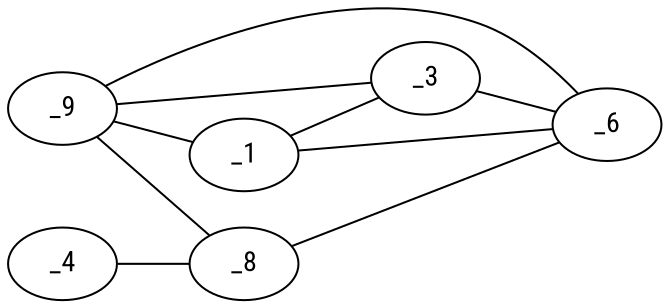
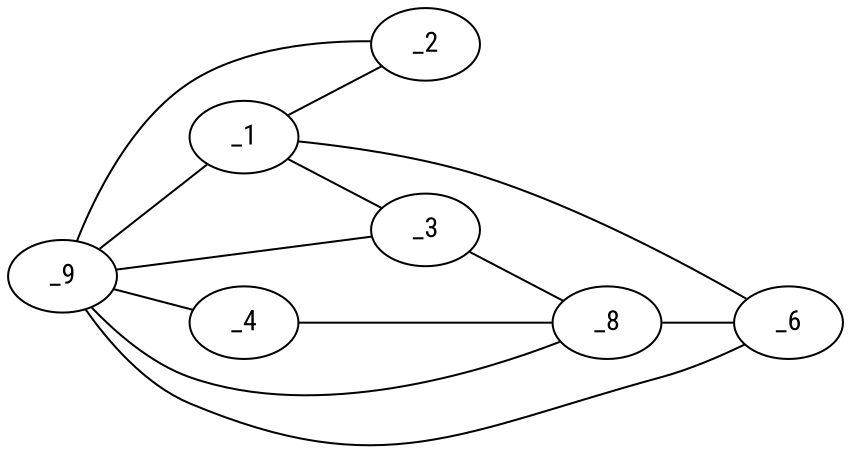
none -> (426, 44)
(516, 102) -> (516, 276)
none -> (153, 300)
